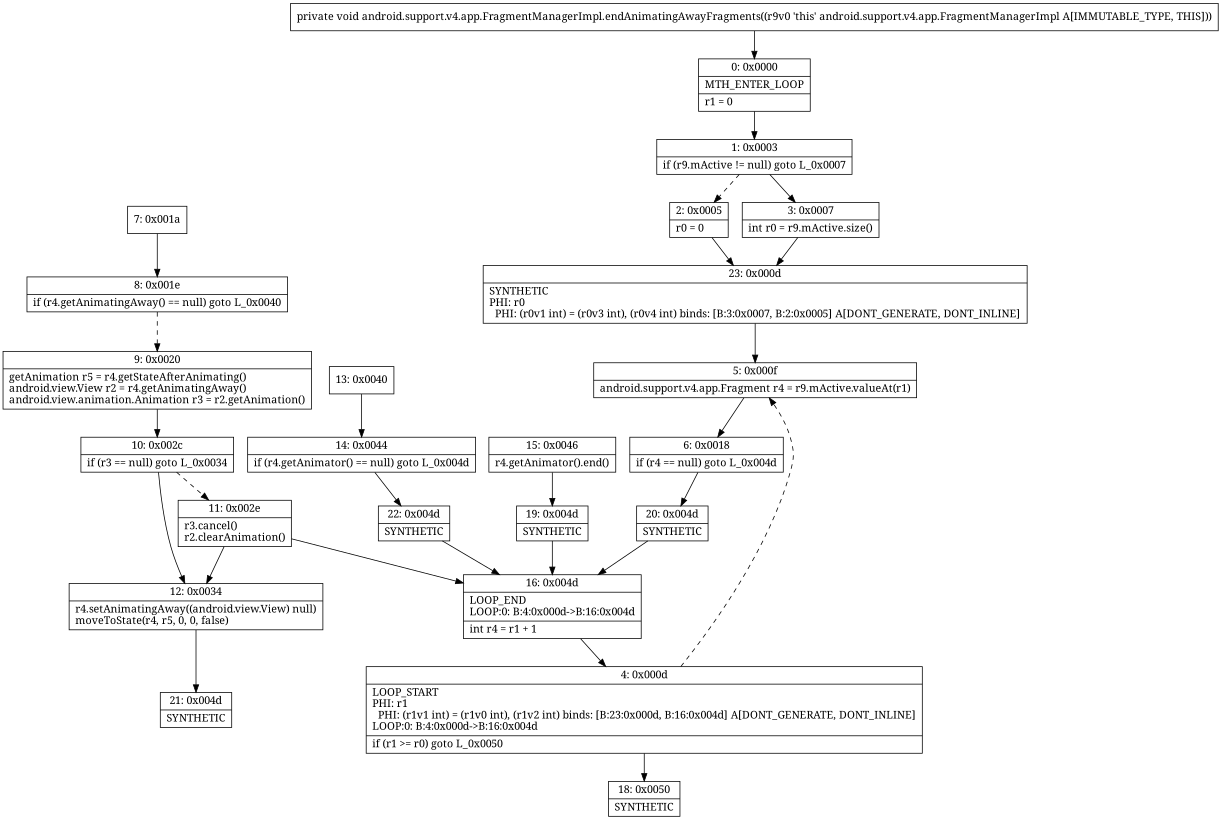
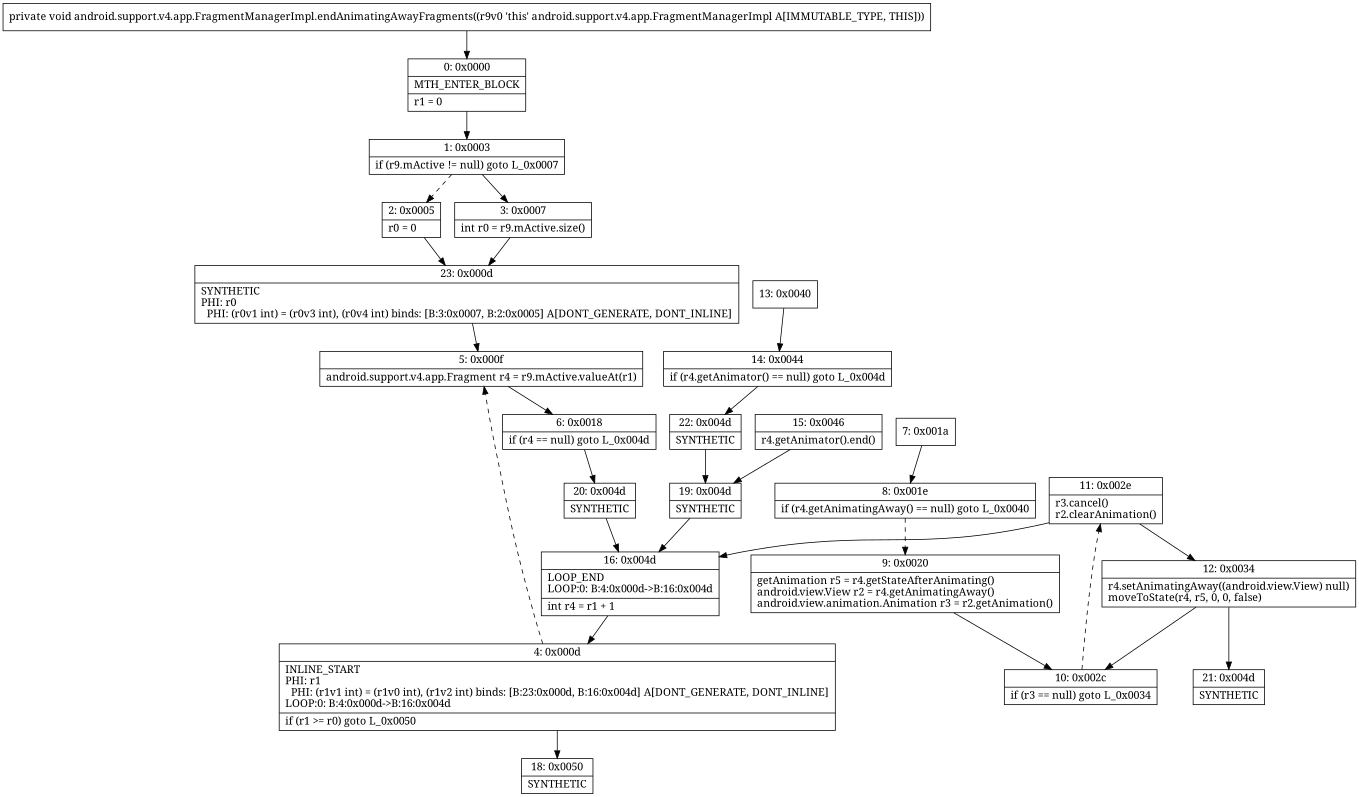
(754, 85) -> (467, 85)
(166, 525) -> (1154, 636)
(468, 556) -> (705, 462)
(406, 692) -> (323, 670)
